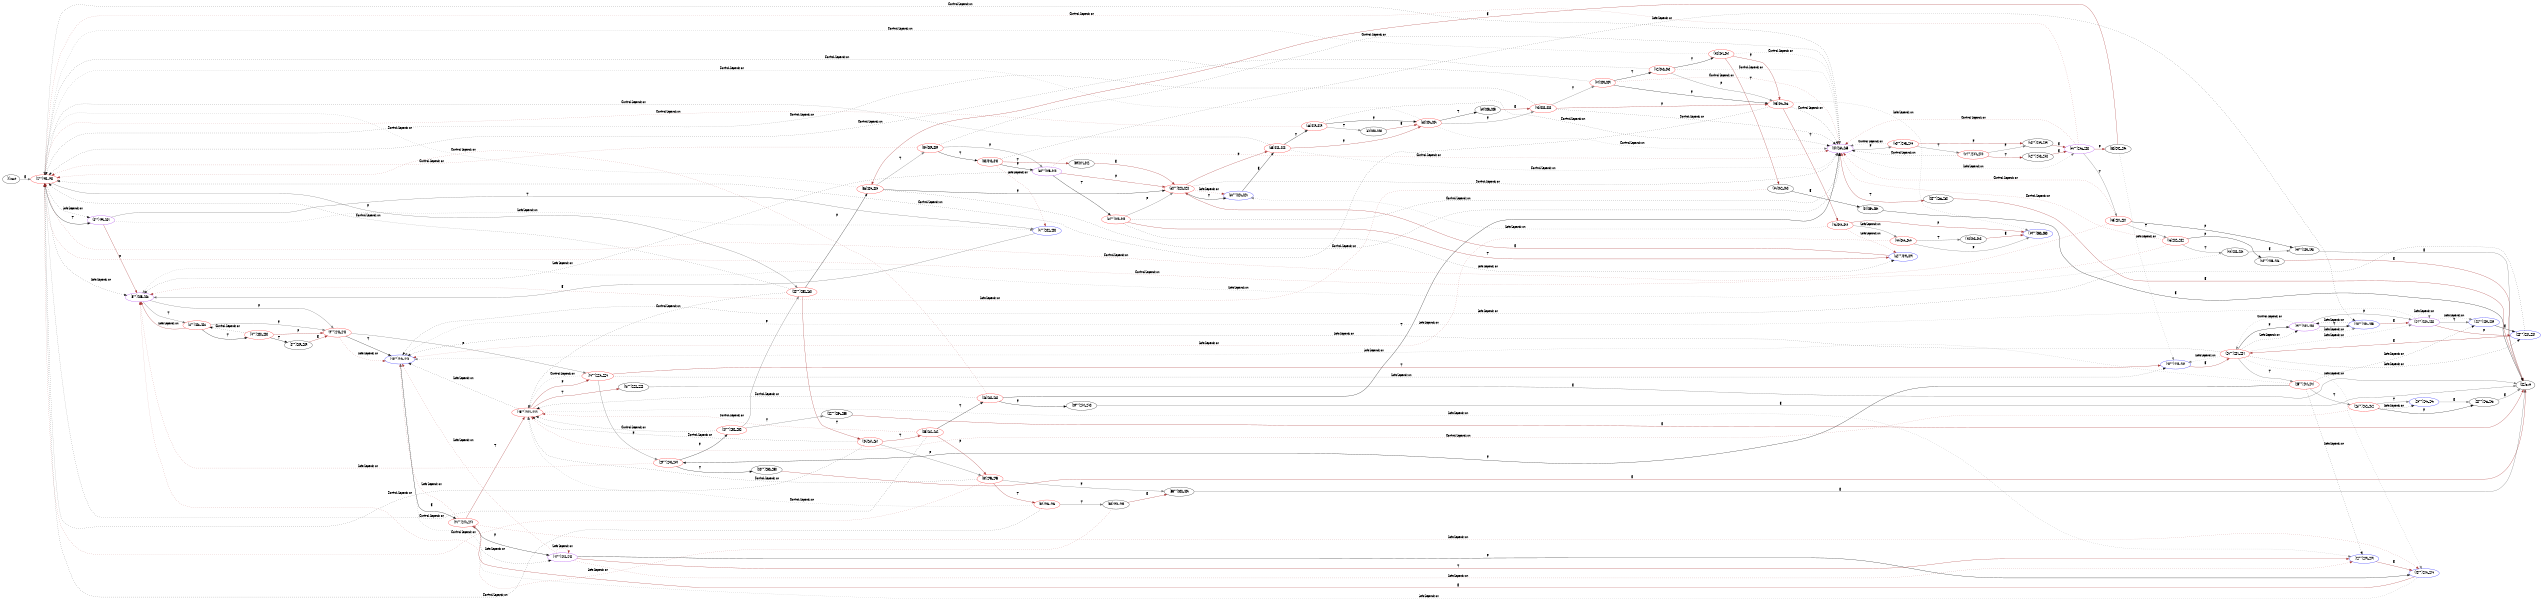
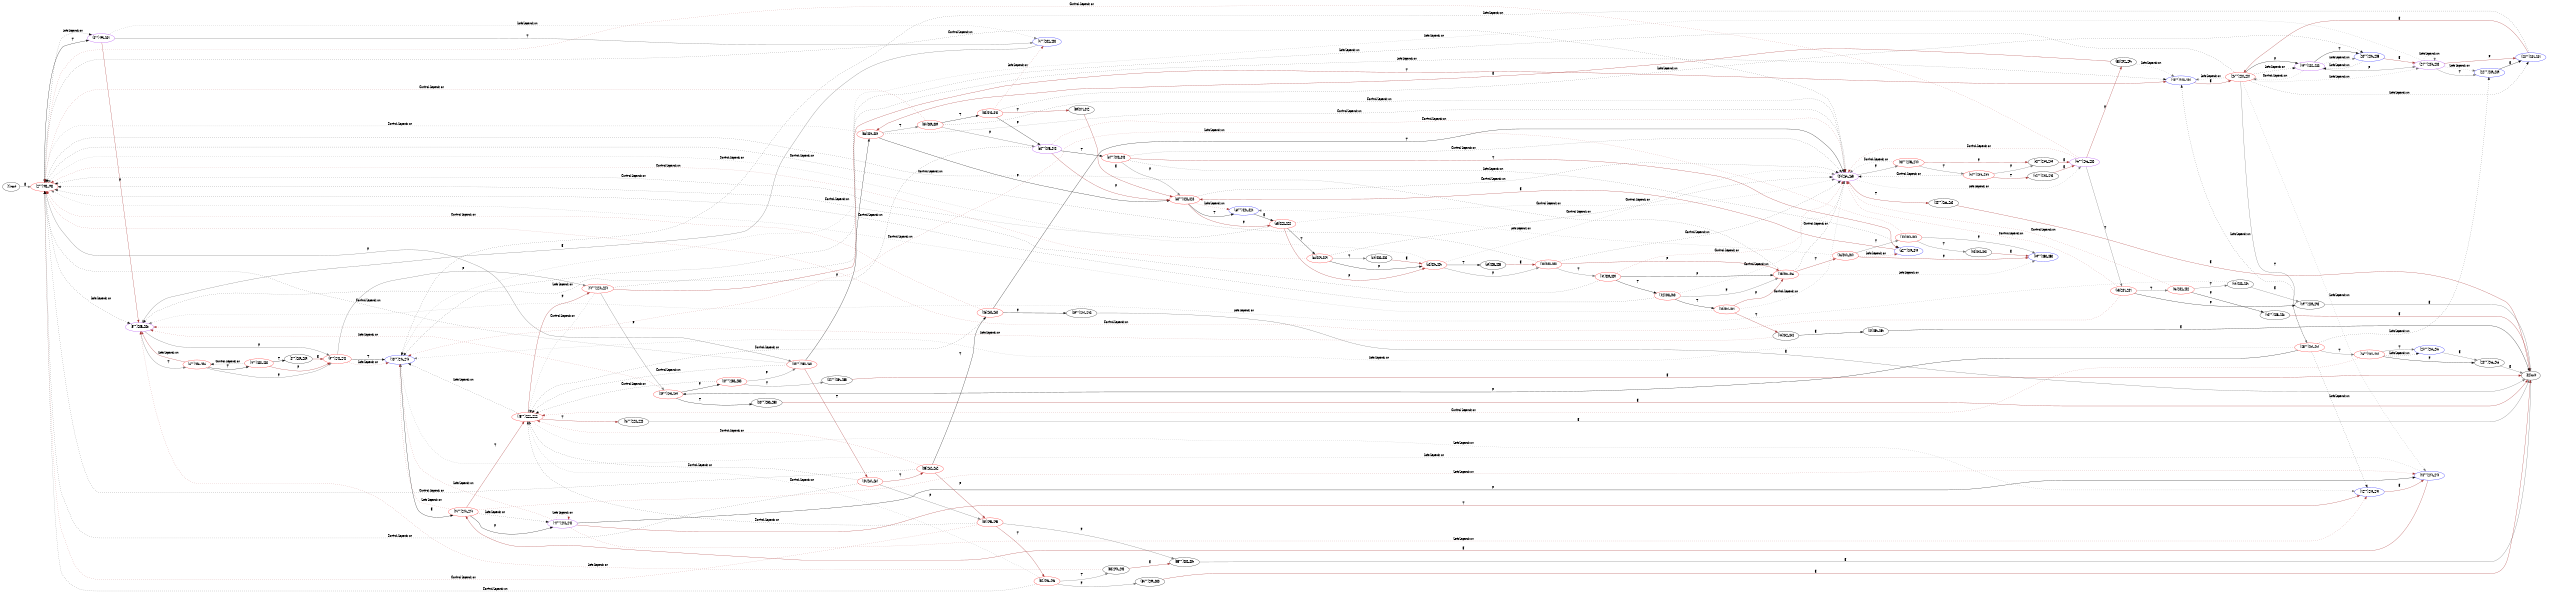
(1870, 224) -> (1876, 241)
none -> (2224, 232)
(1083, 272) -> none
none -> (1150, 582)
